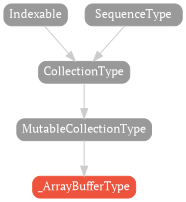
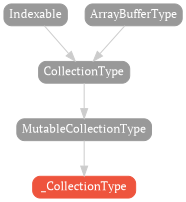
(134, 15) -> (134, 15)
(84, 187) -> (84, 187)
